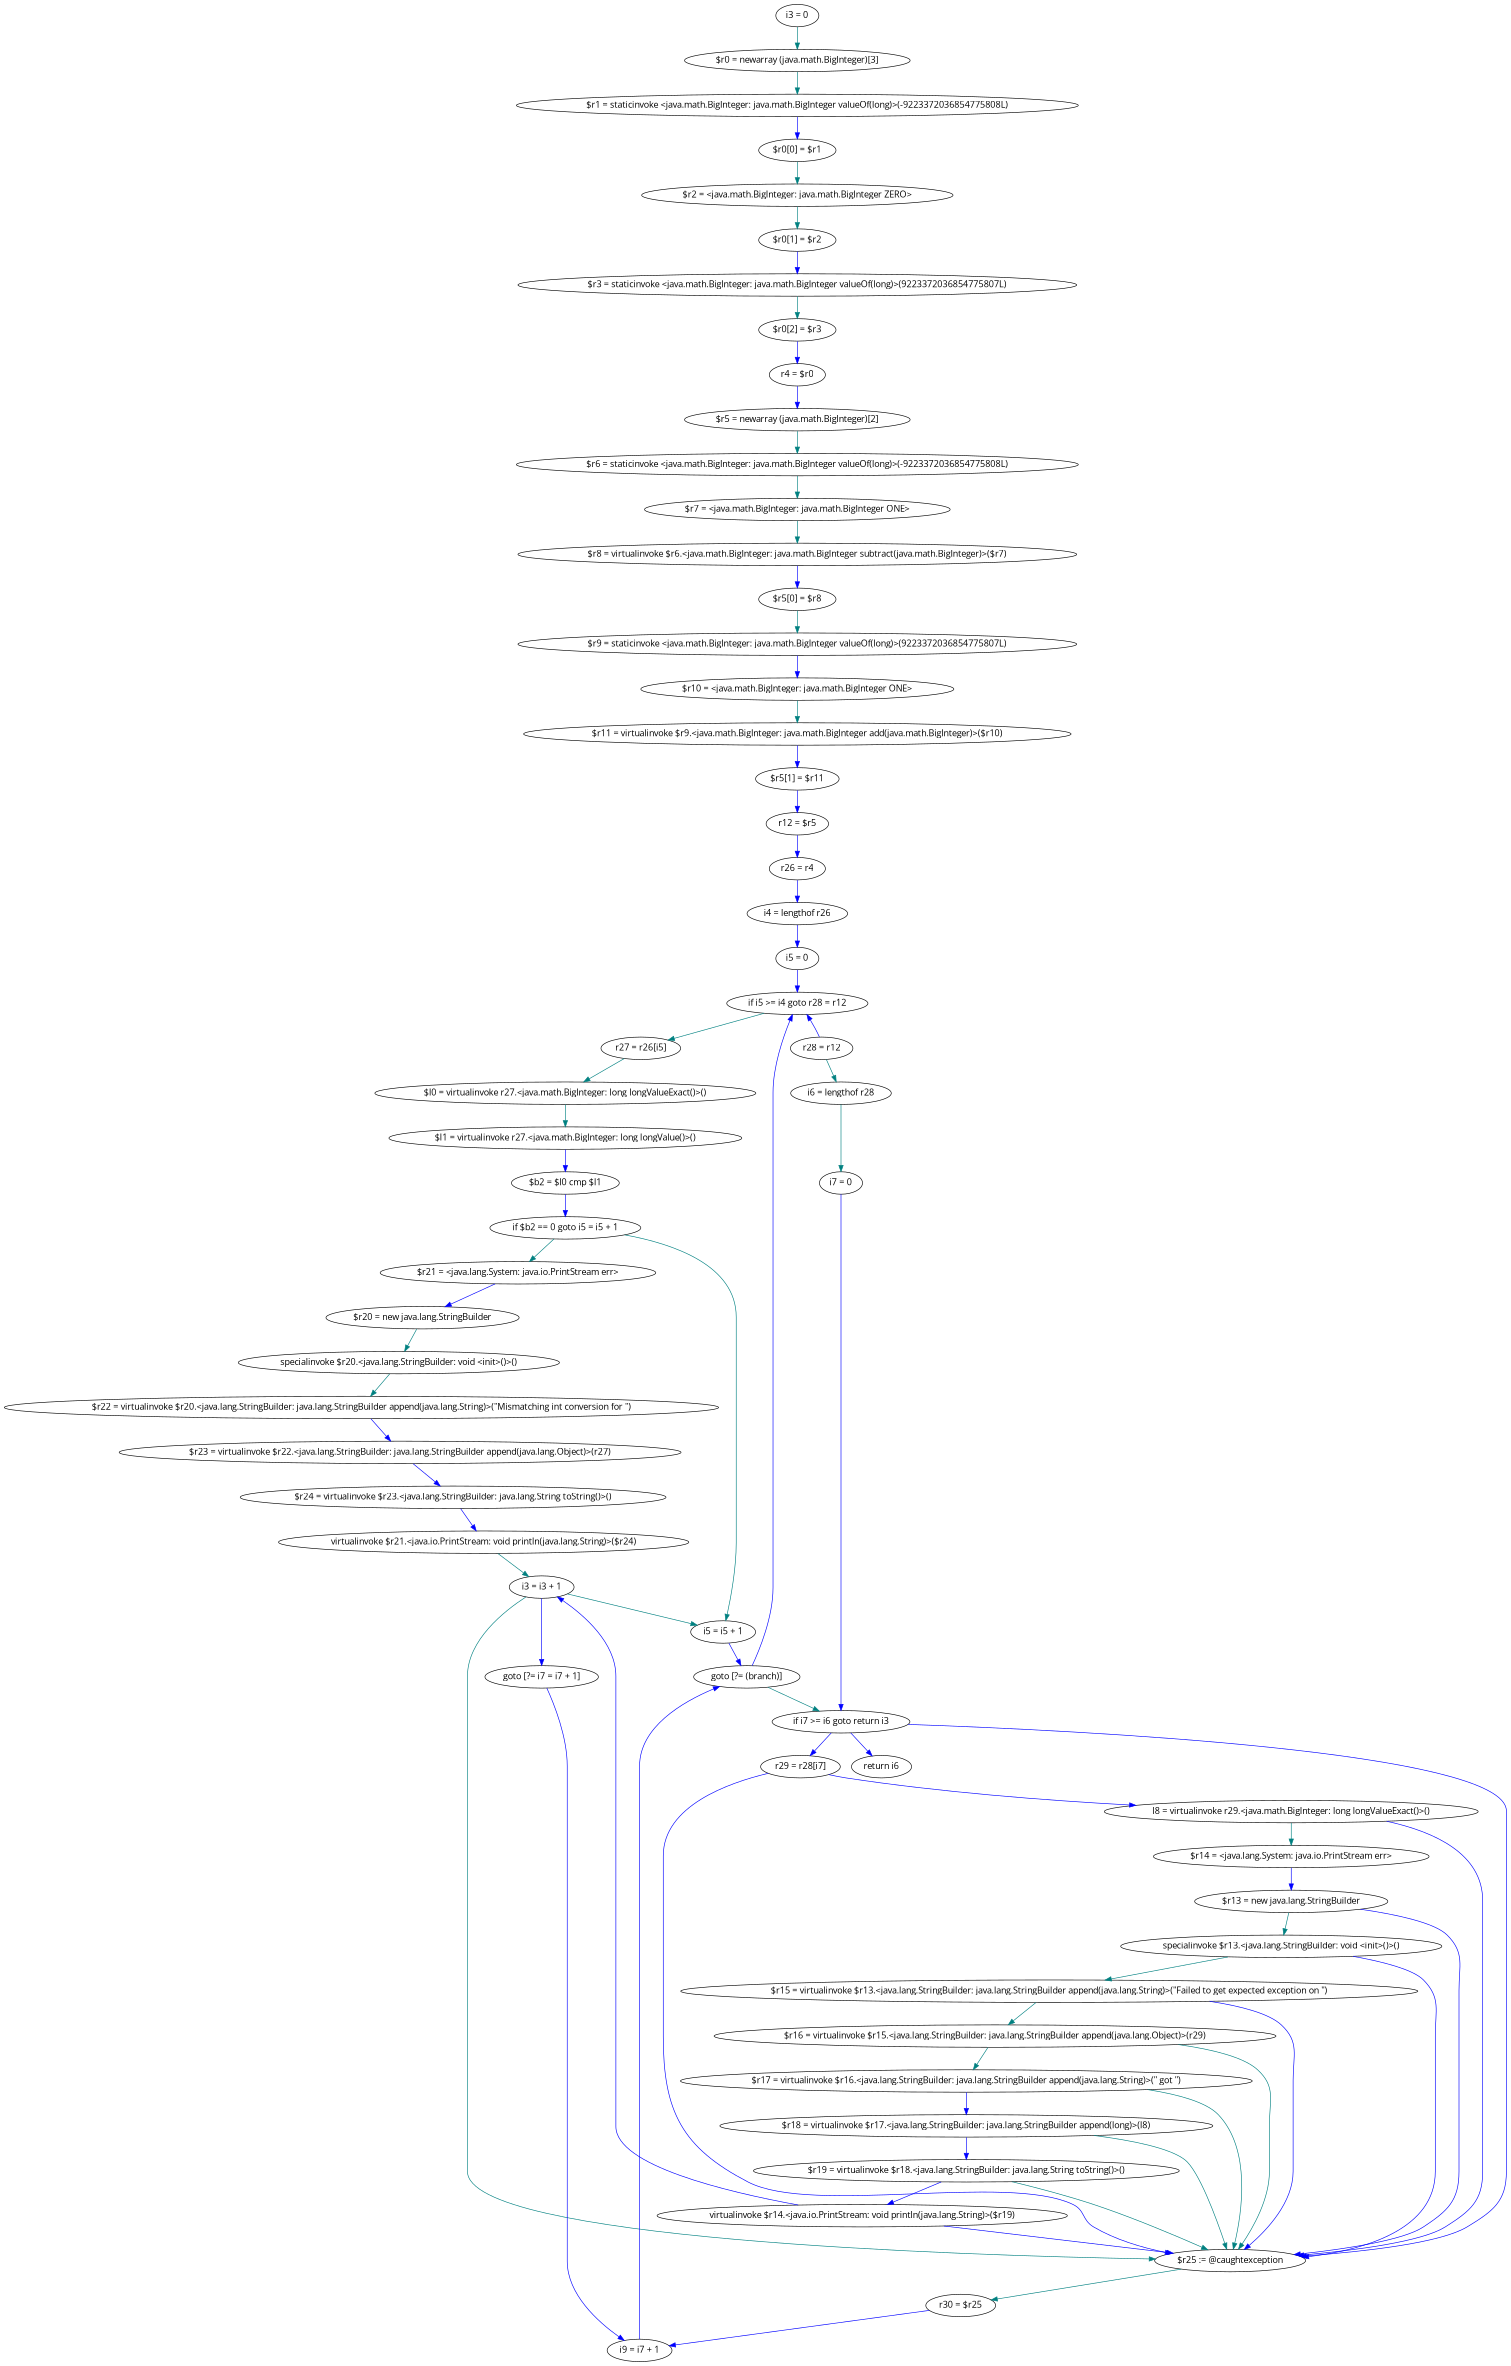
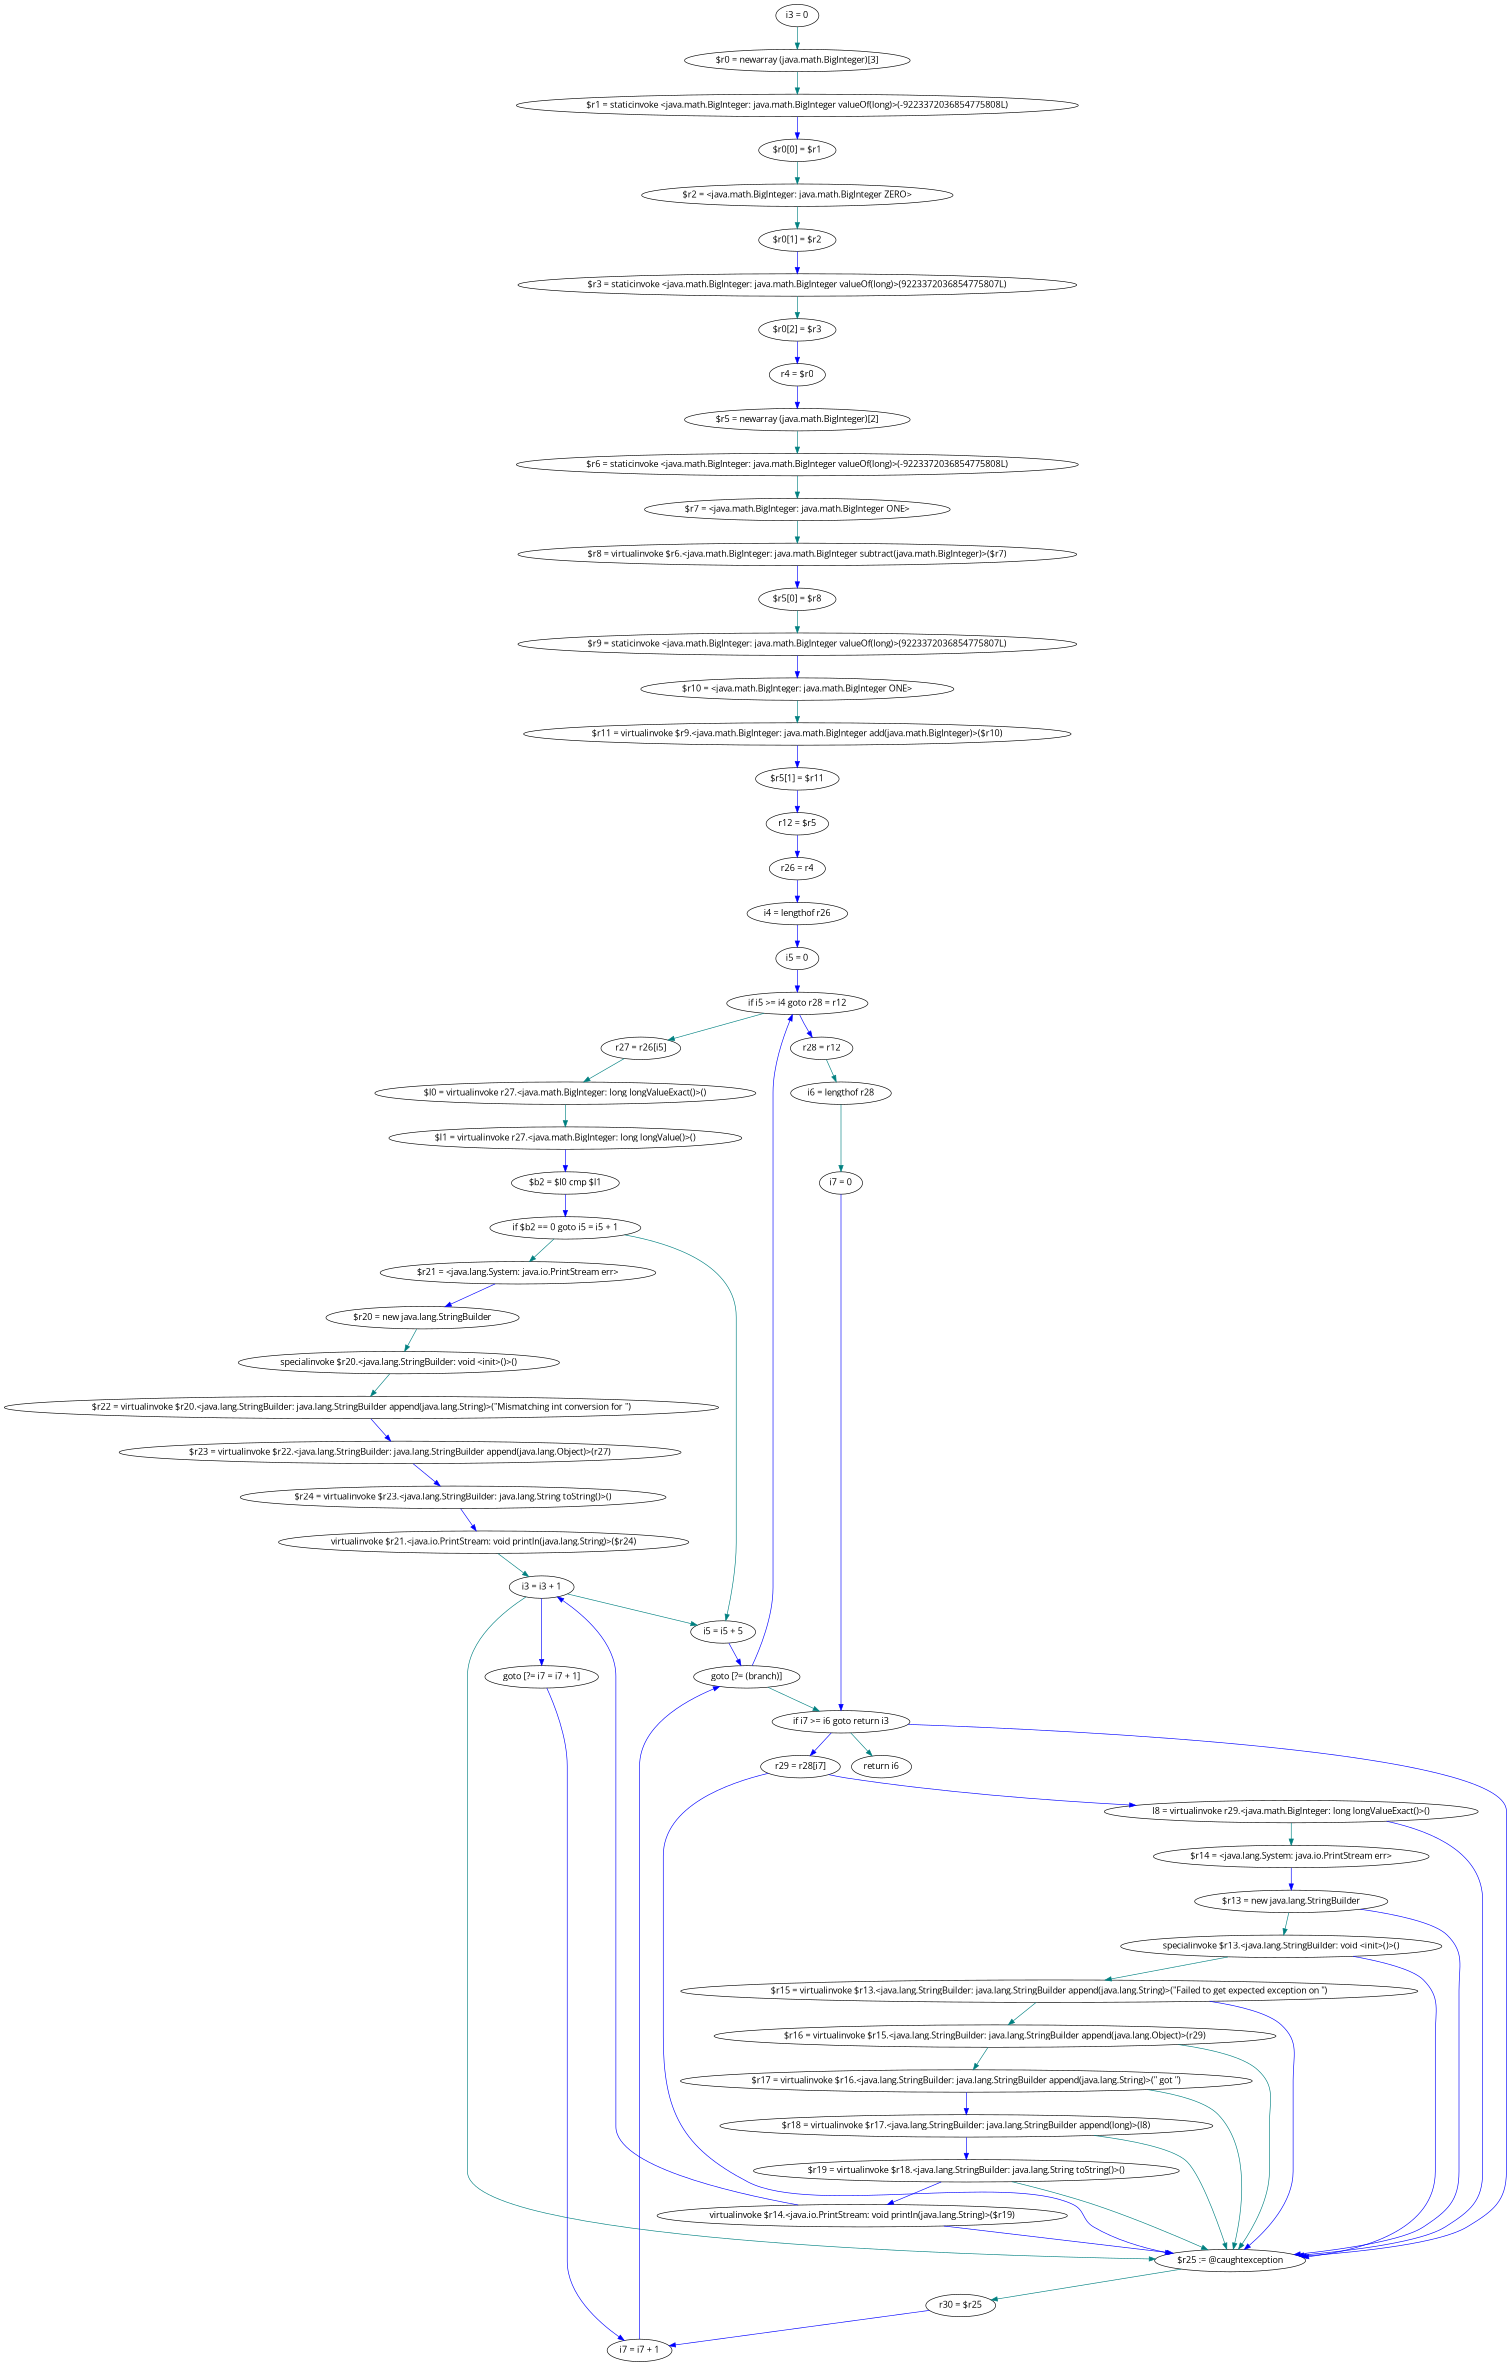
(815, 1028) -> (804, 1023)
(723, 1632) -> (723, 1632)
(859, 1742) -> (859, 1742)
(640, 2350) -> (640, 2350)
